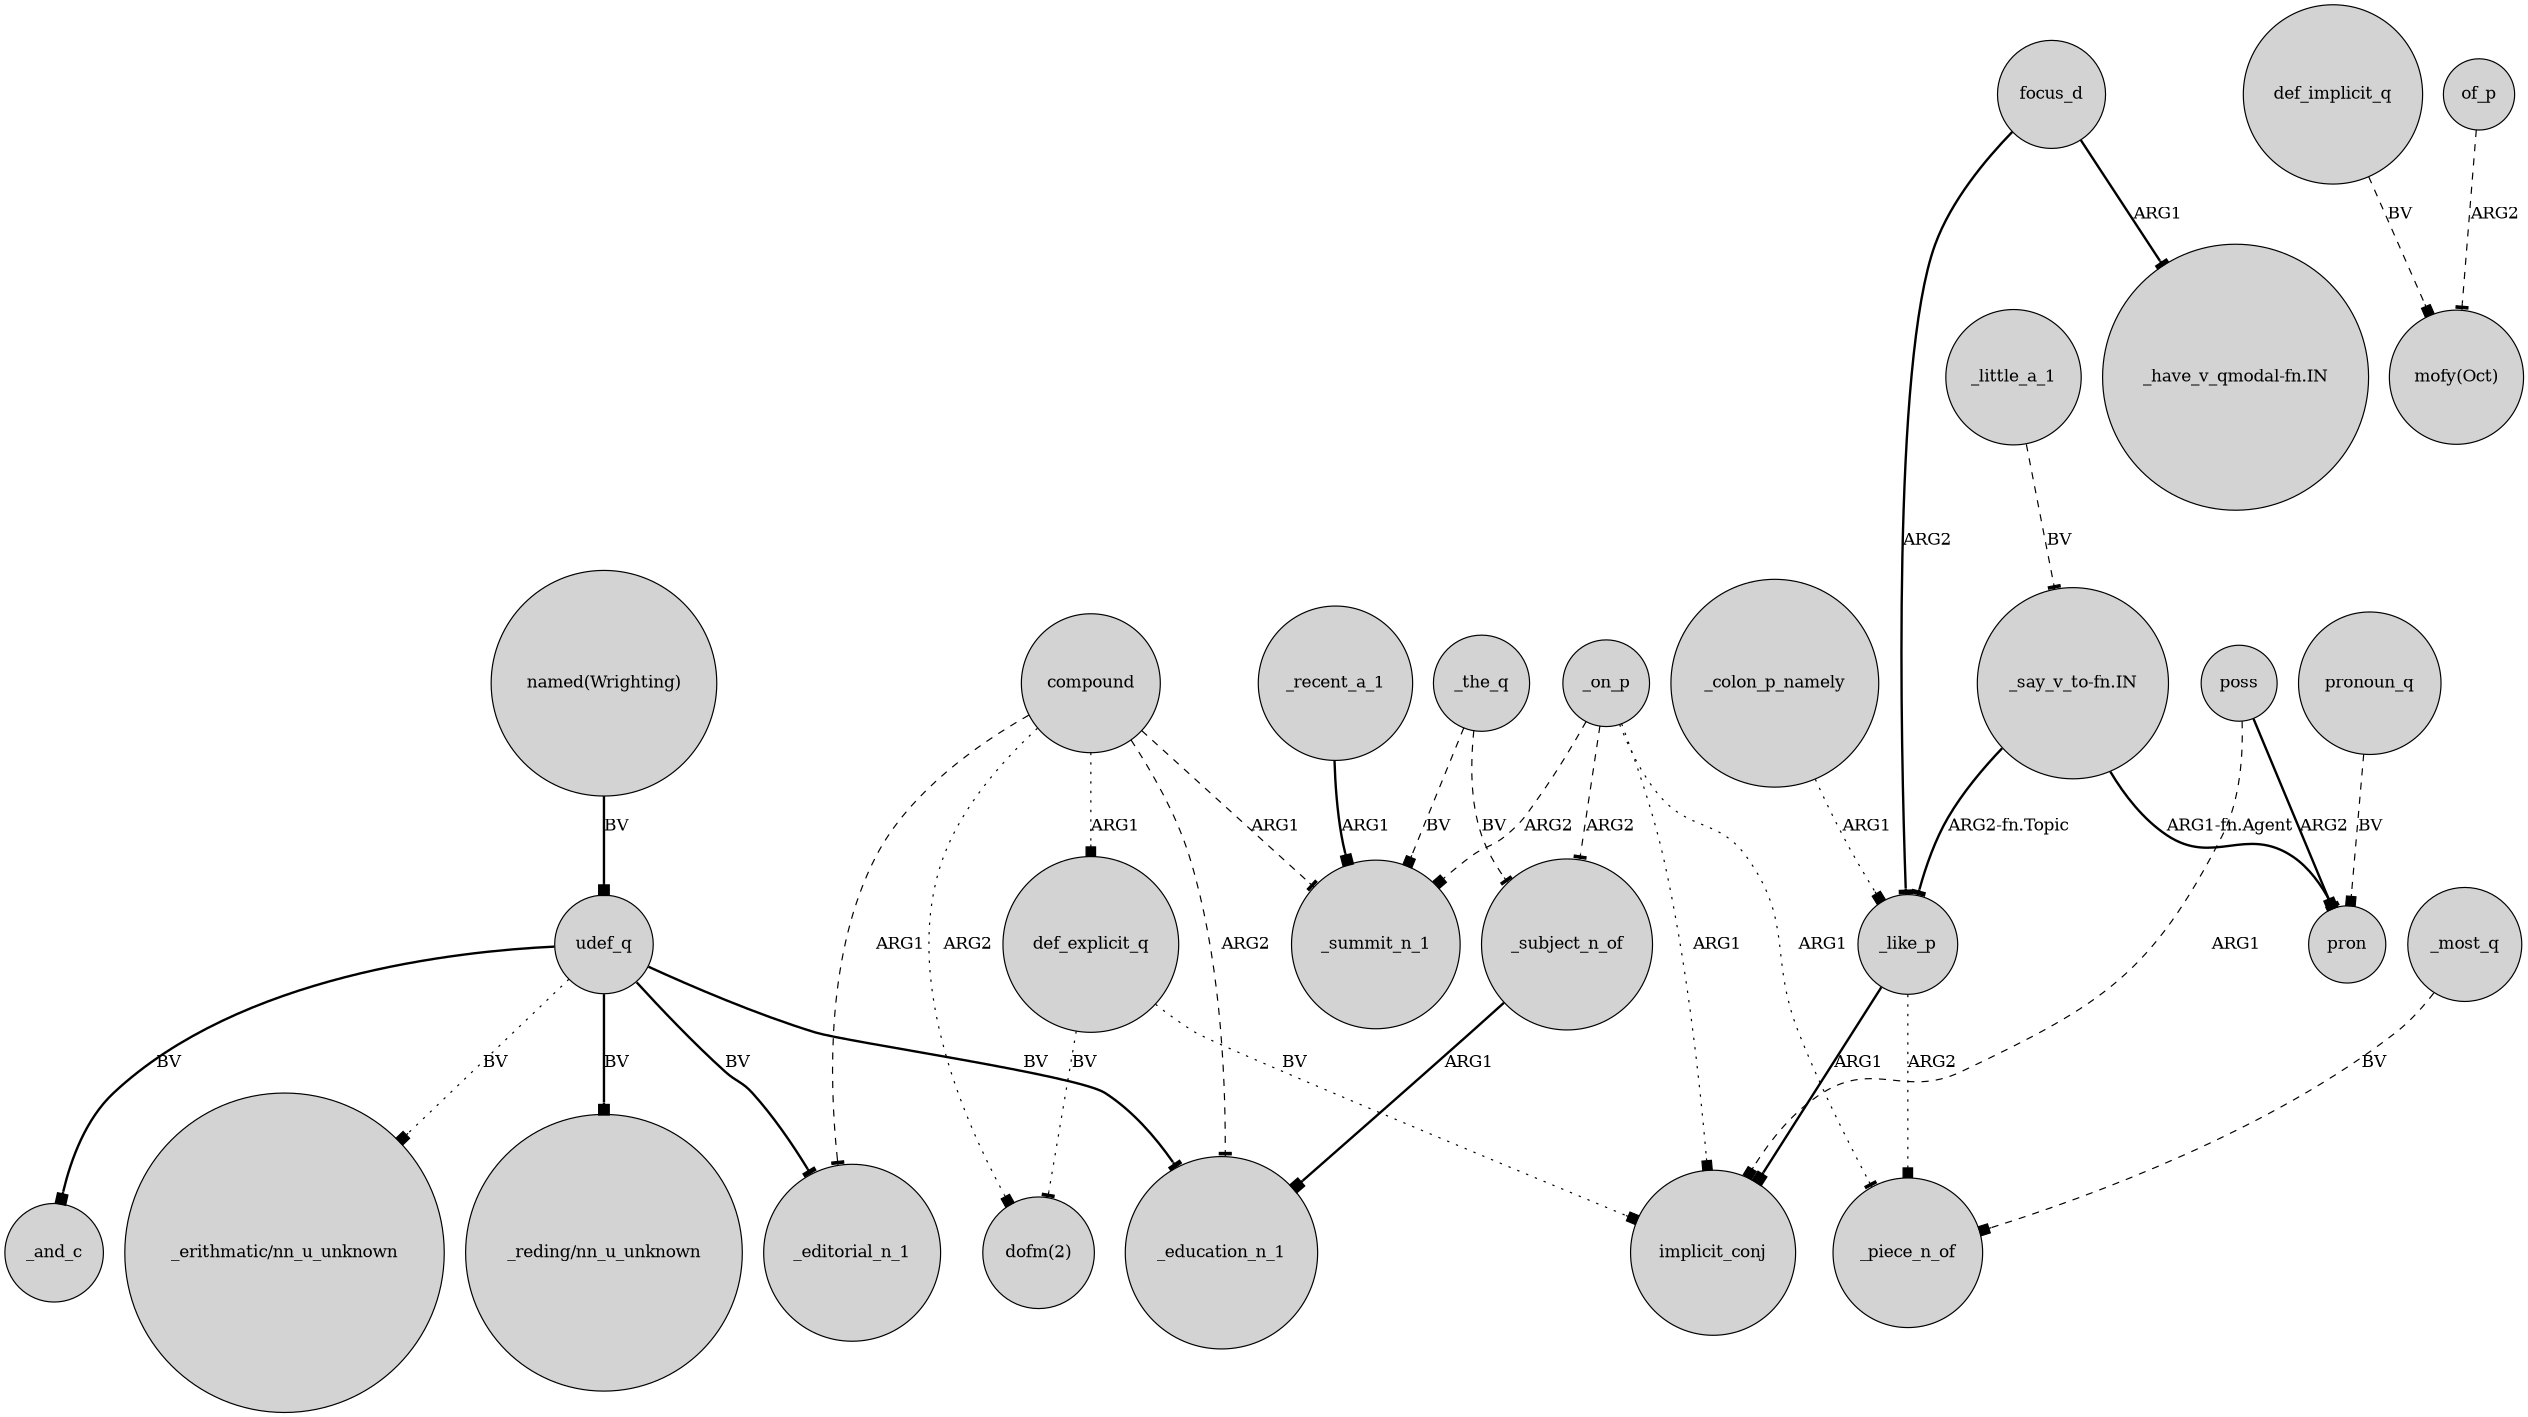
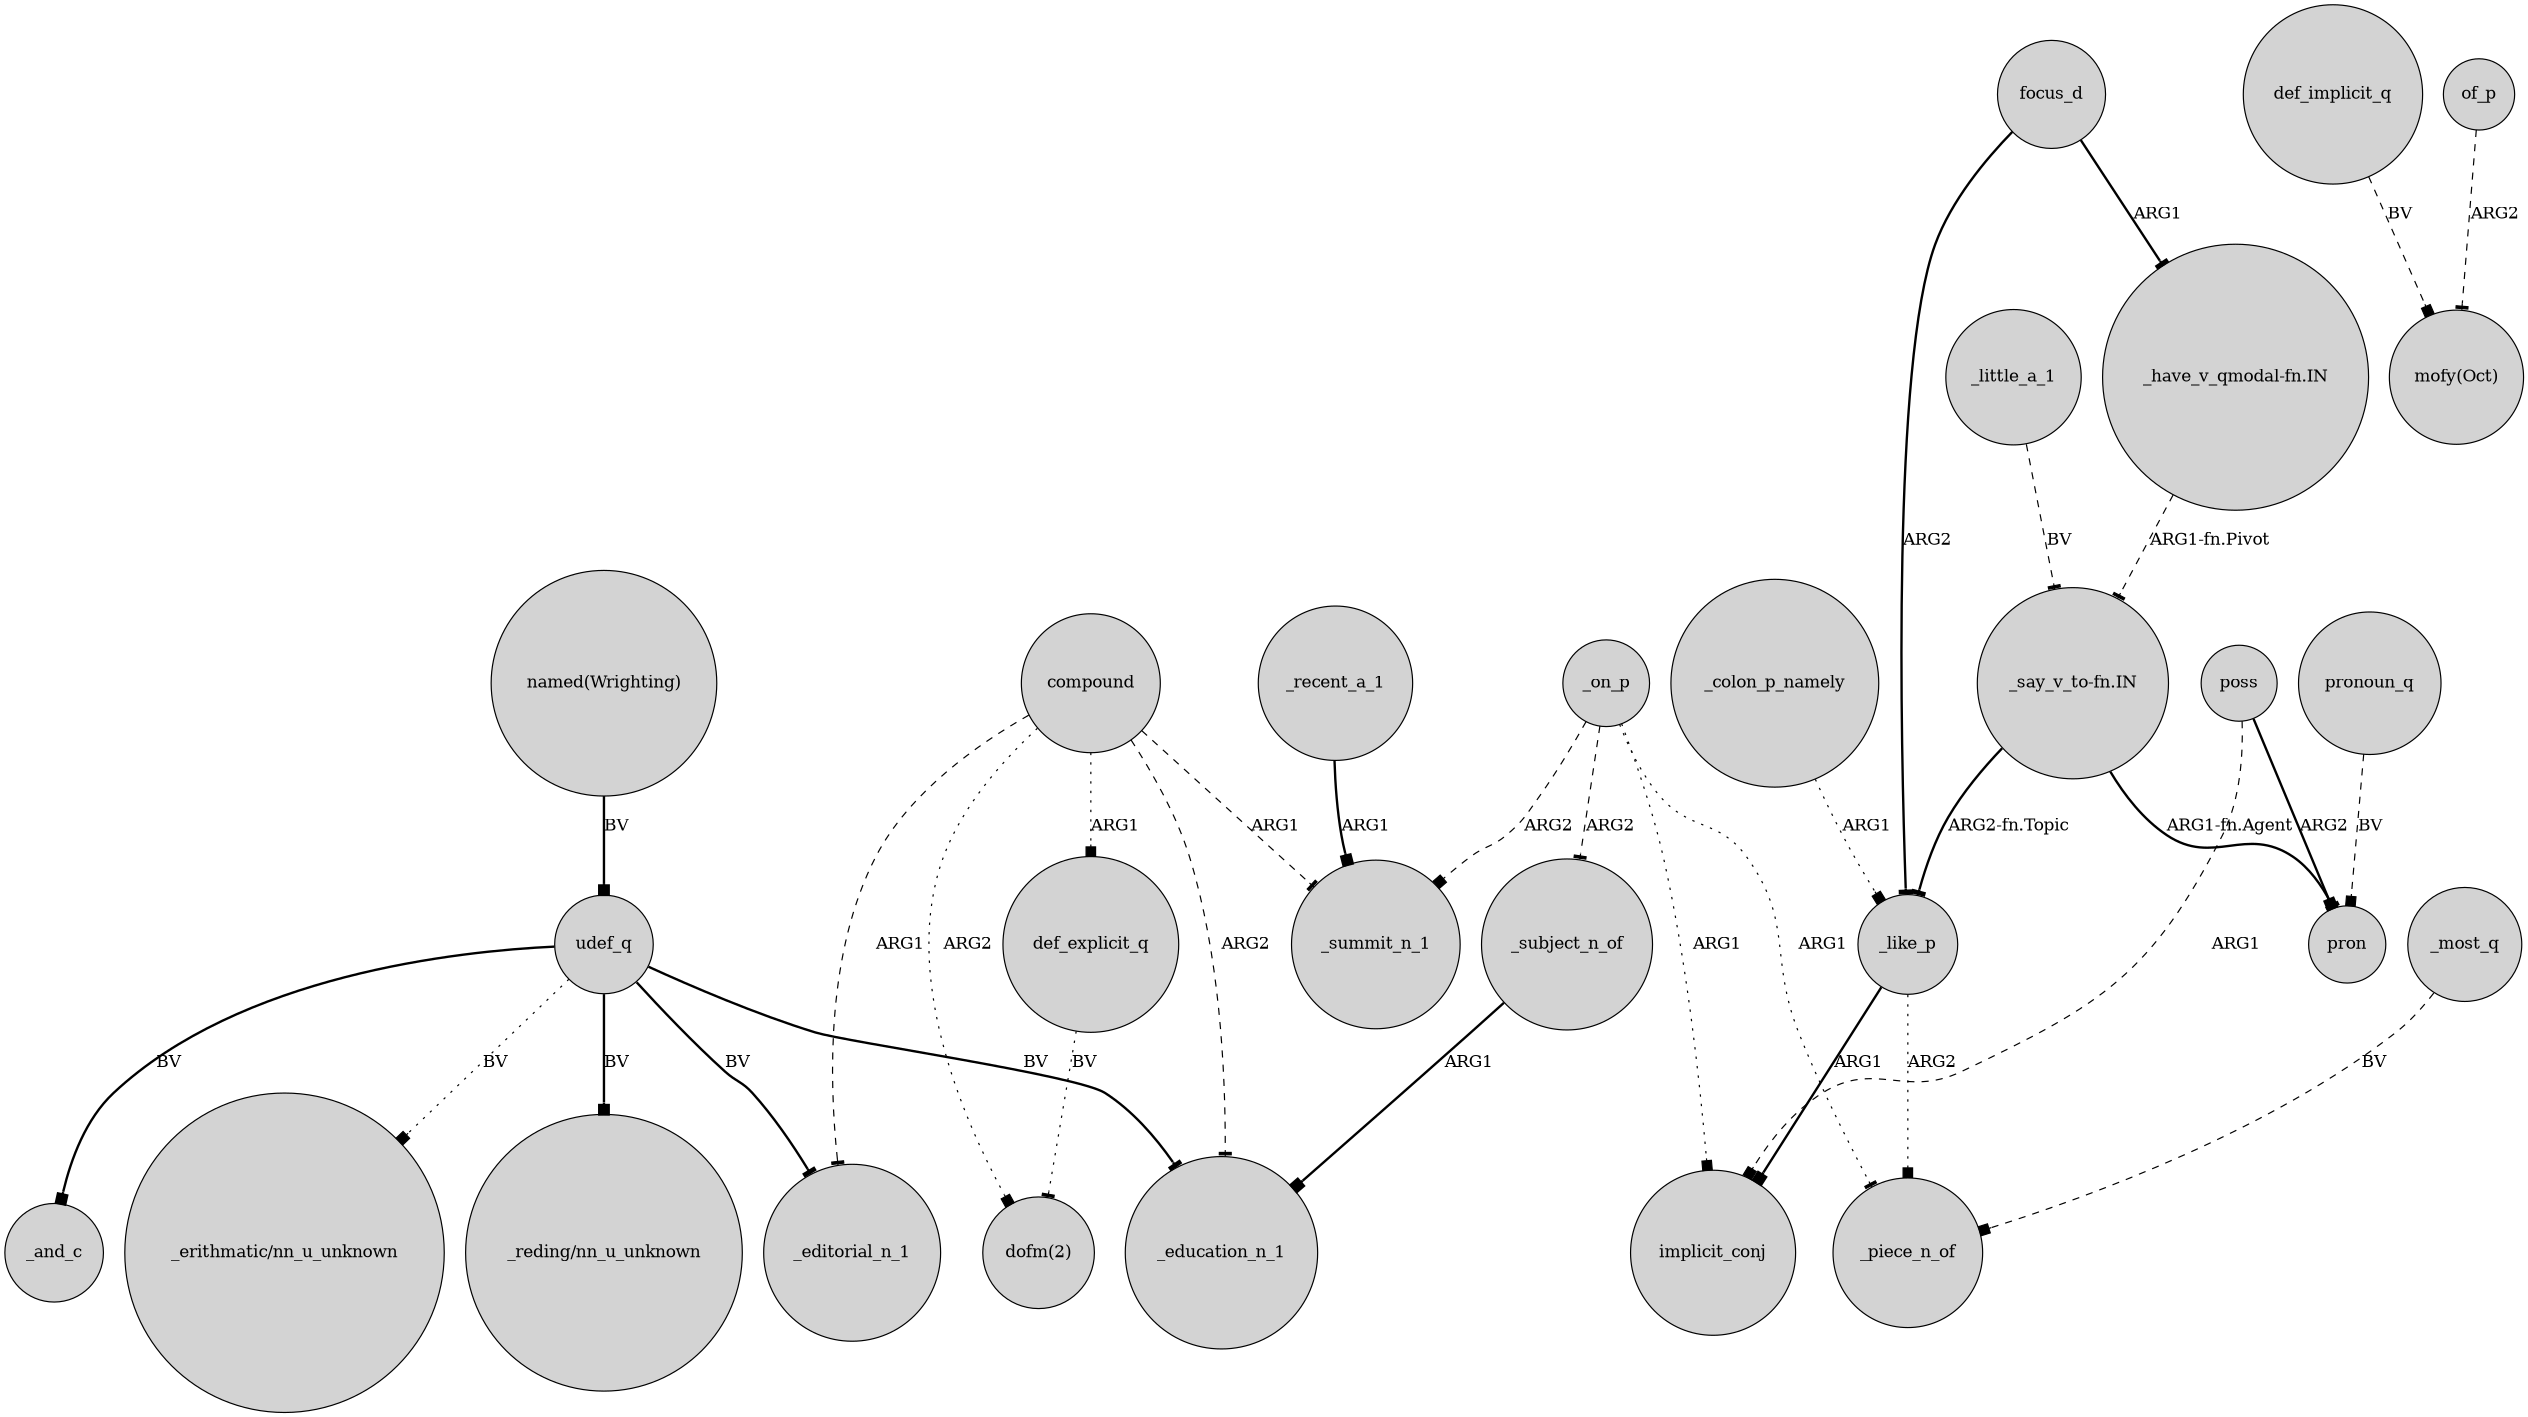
none -> (2147, 544)
(1482, 683) -> none
(1387, 1116) -> none
